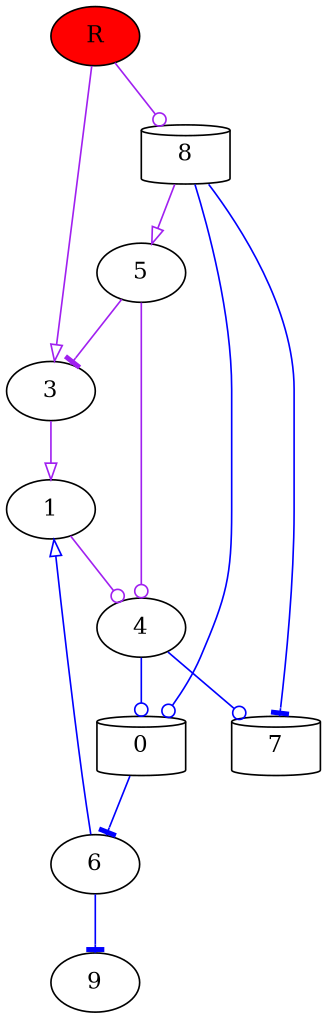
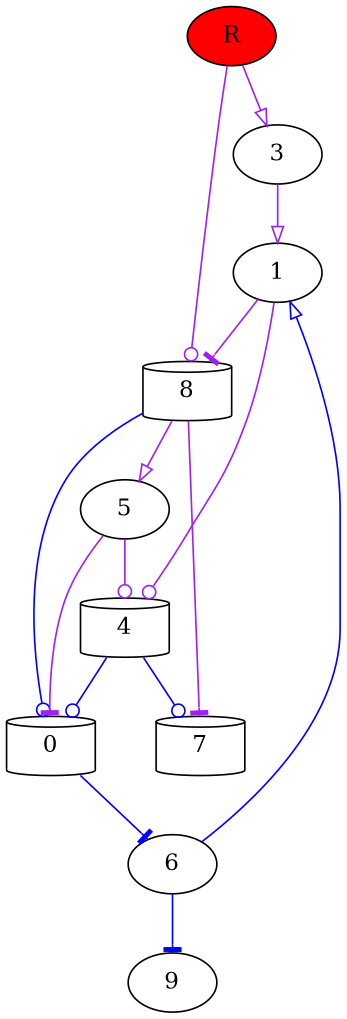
none -> (236, 327)
(99, 329) -> (60, 616)
(294, 436) -> (194, 564)
(141, 628) -> (125, 628)
